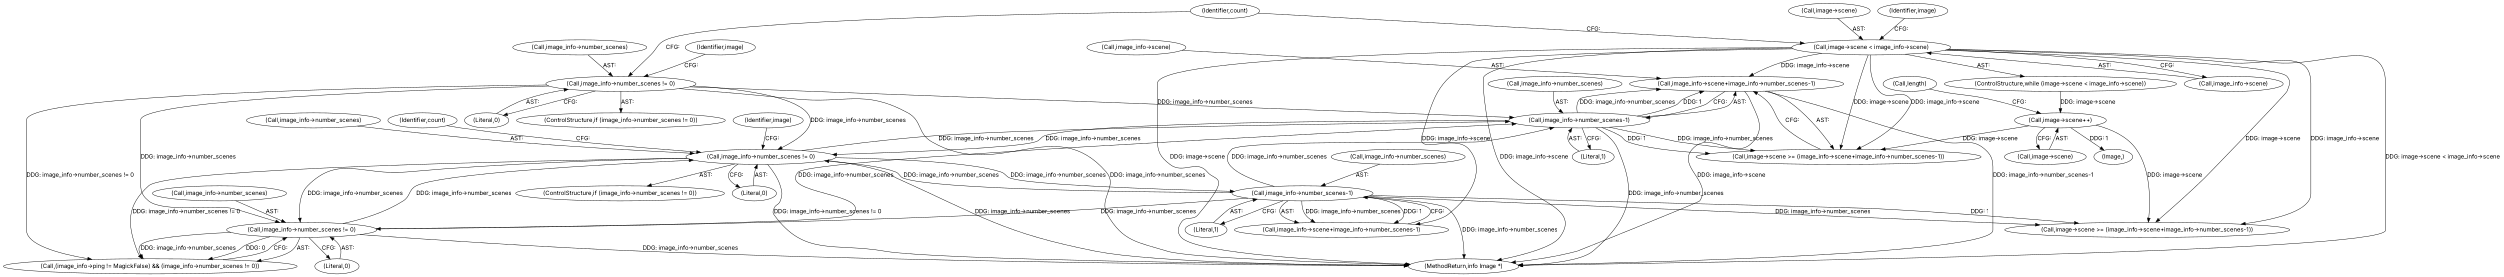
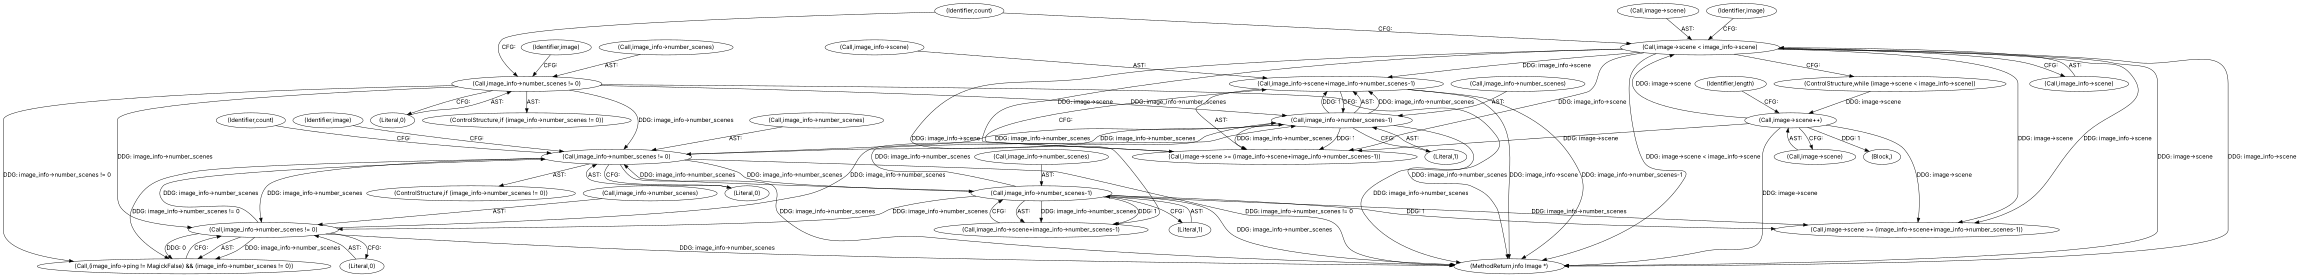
(1984, 66) -> (1814, 66)
(1910, 84) -> (1731, 84)
none -> (1661, 105)
(2113, 157) -> (1882, 157)
none -> (1725, 249)
